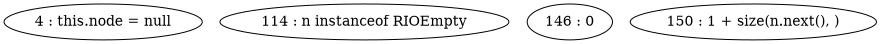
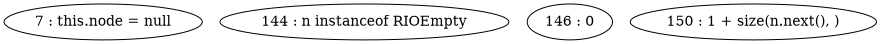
(103, 22) -> (103, 22)
(364, 22) -> (364, 22)
